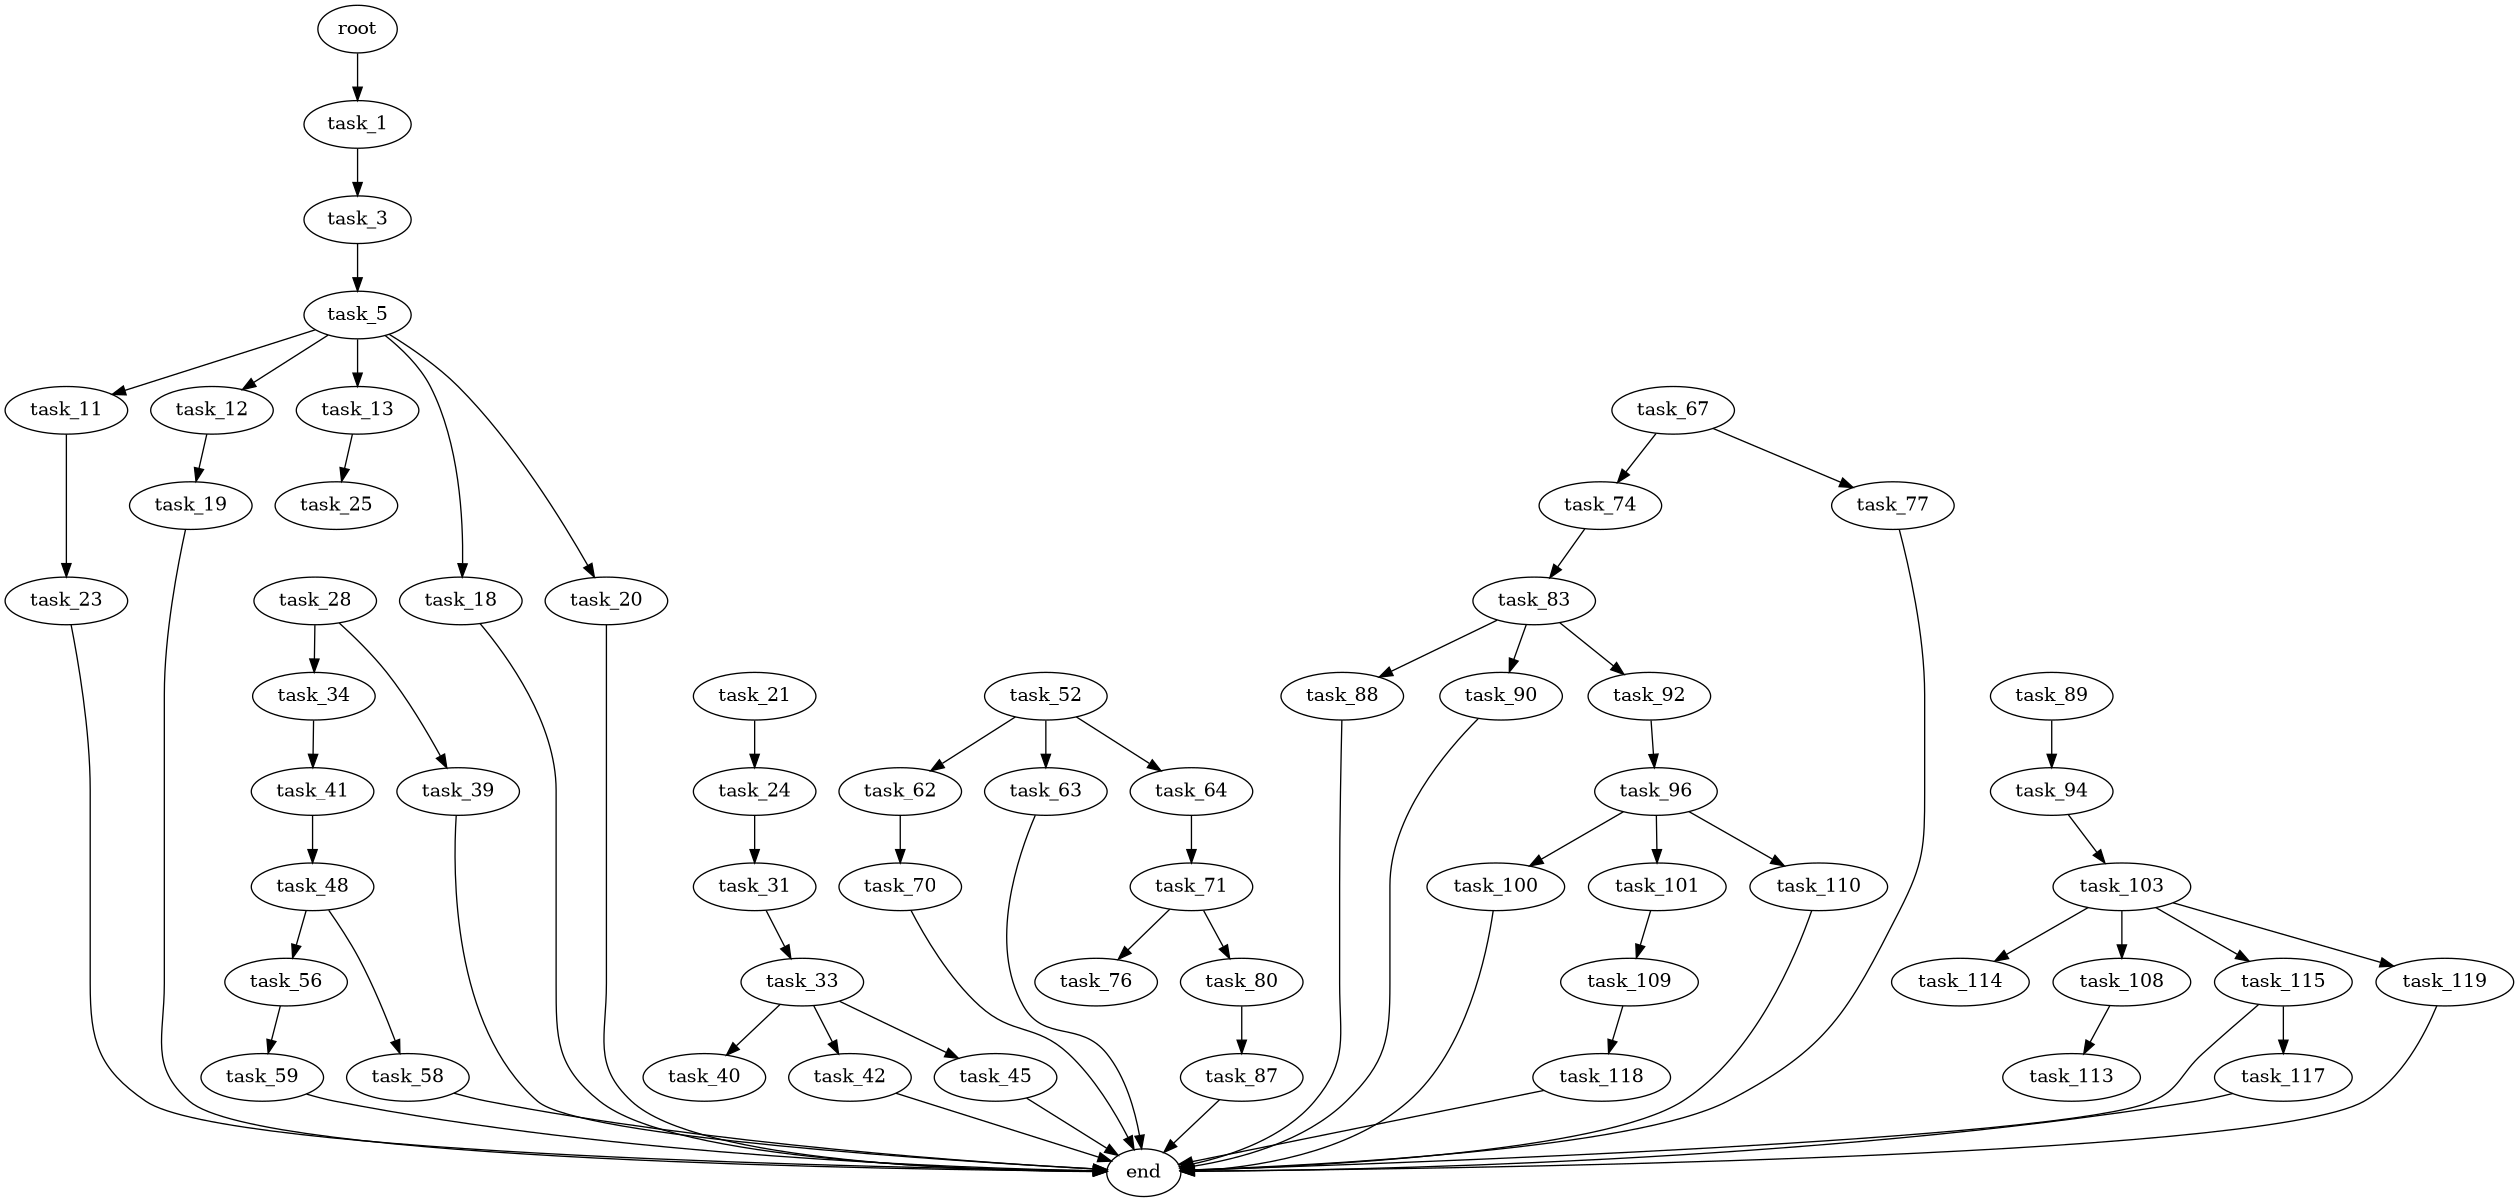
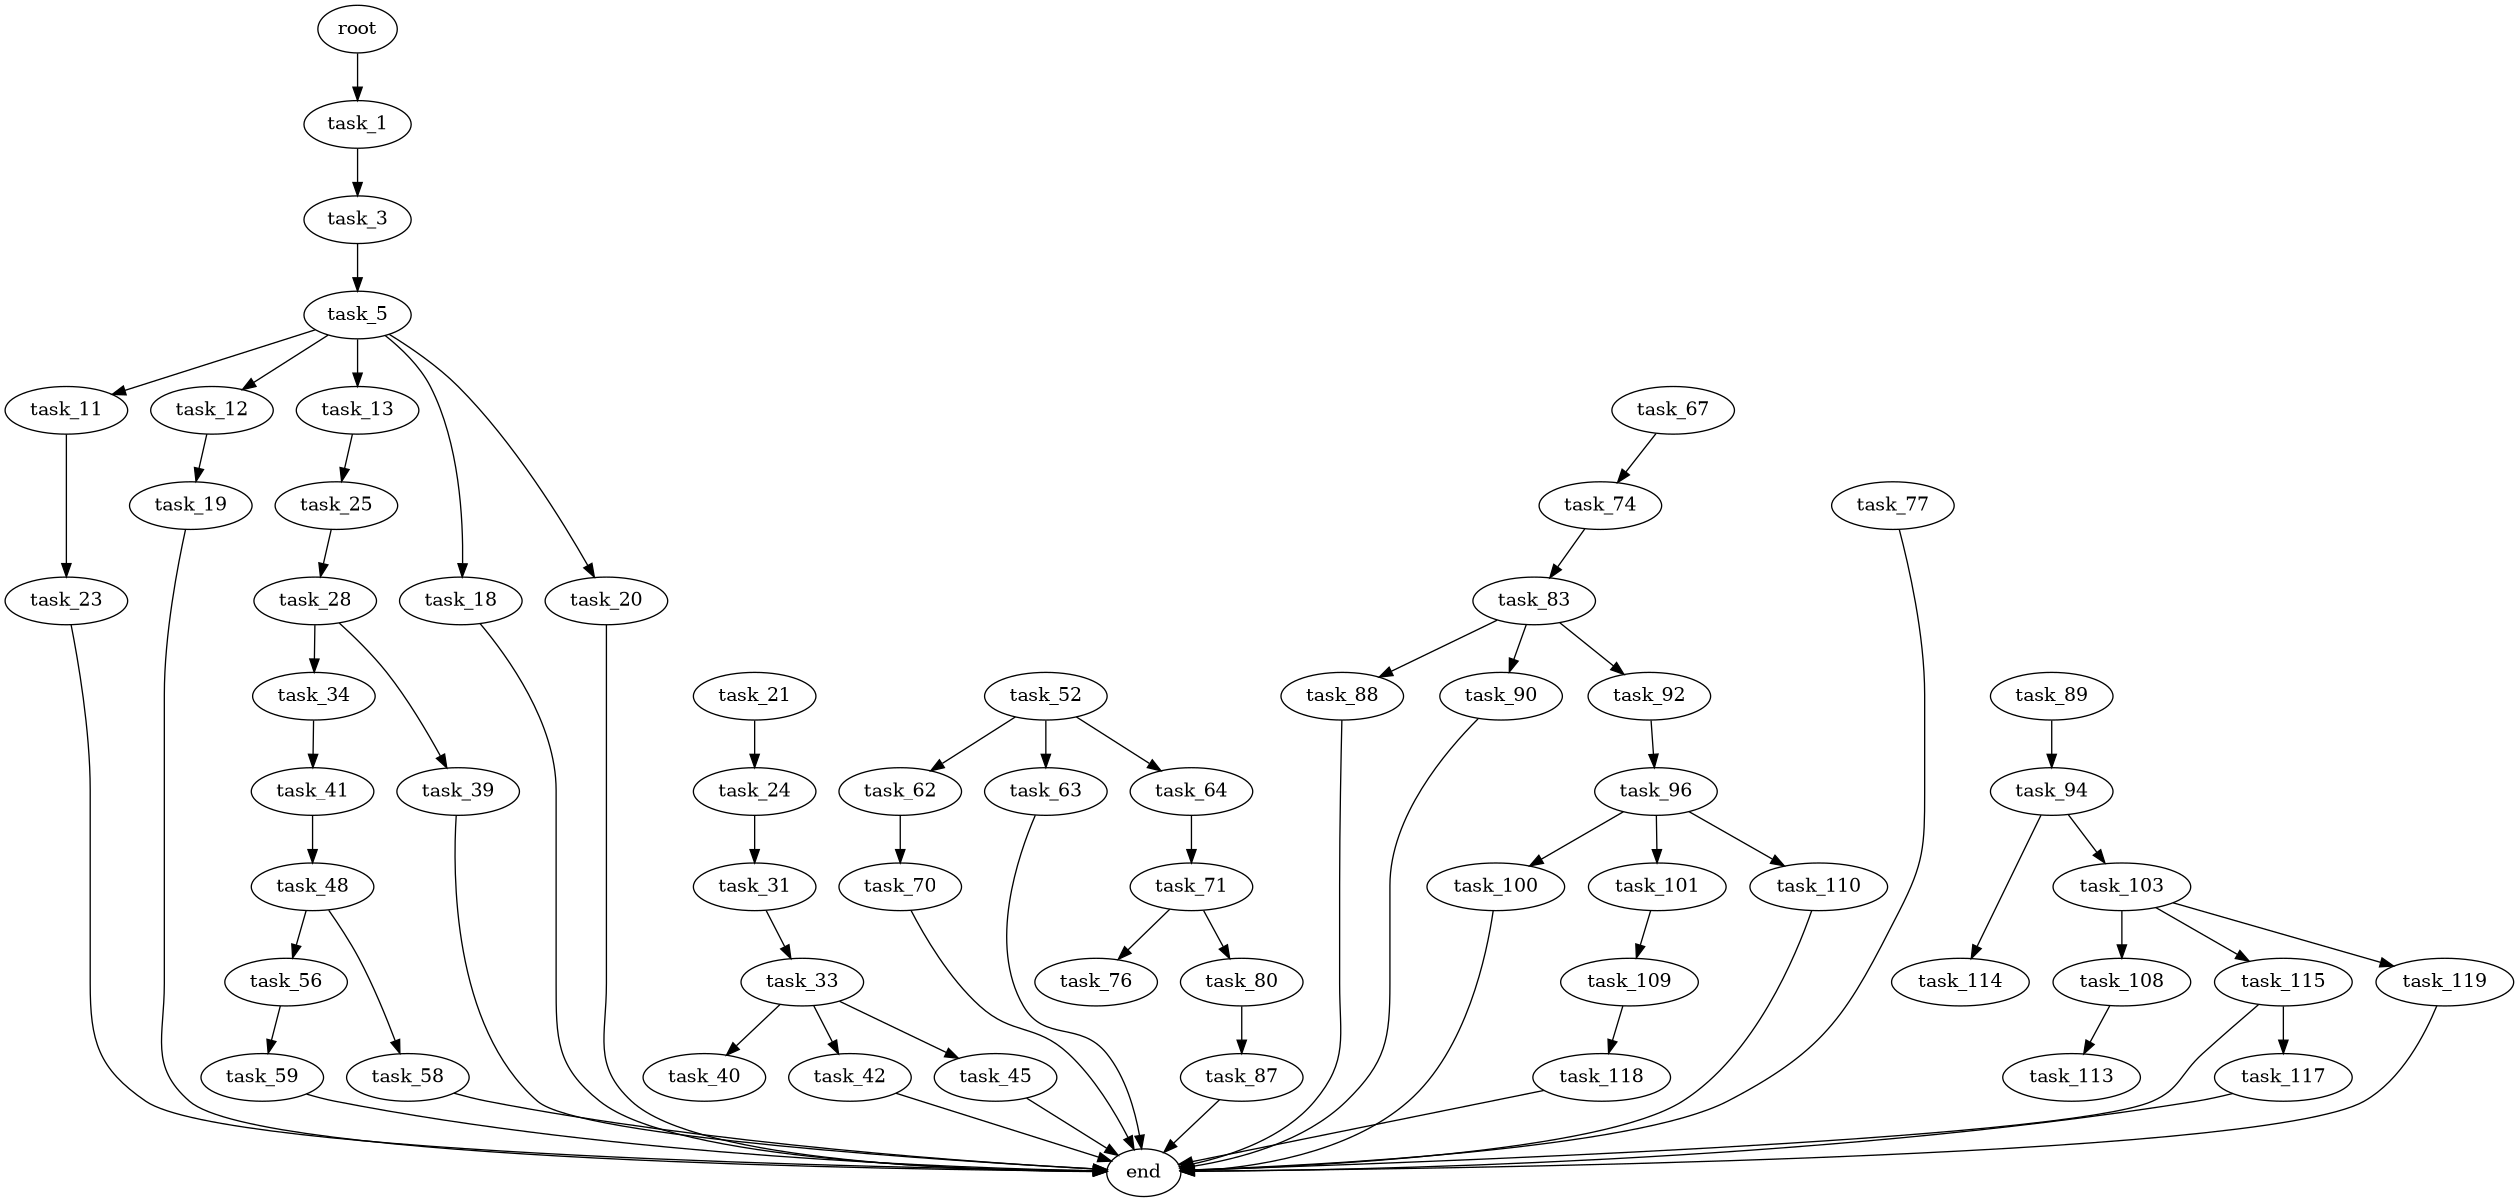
(1777, 455) -> none
none -> (327, 547)
(2047, 931) -> (2009, 881)
